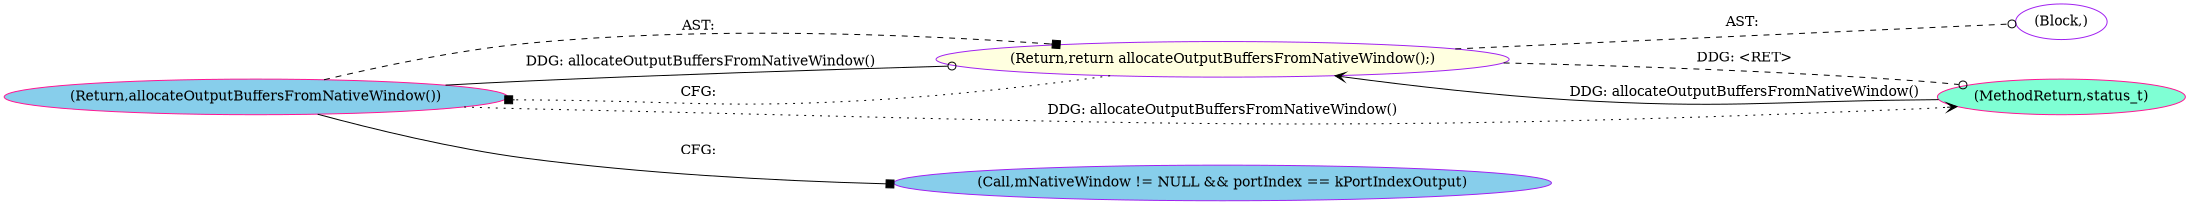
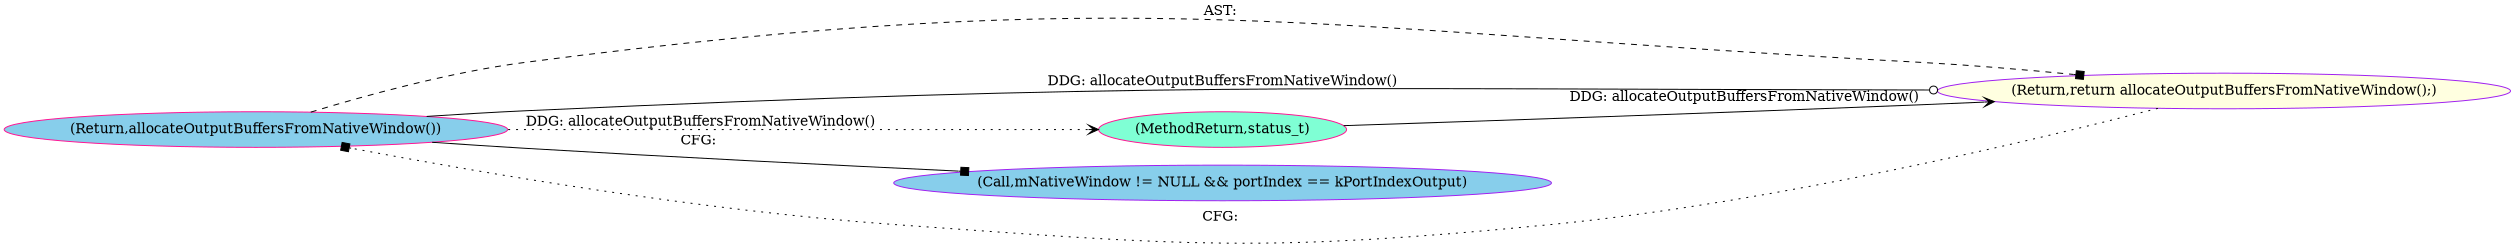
(2061, 22) -> none
(1731, 70) -> none
